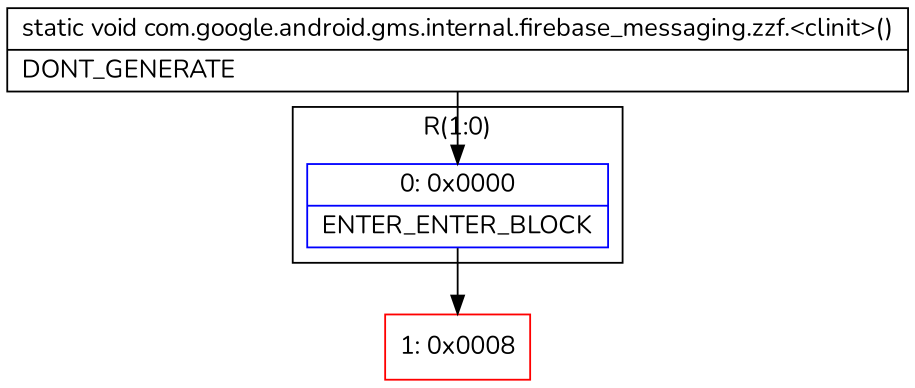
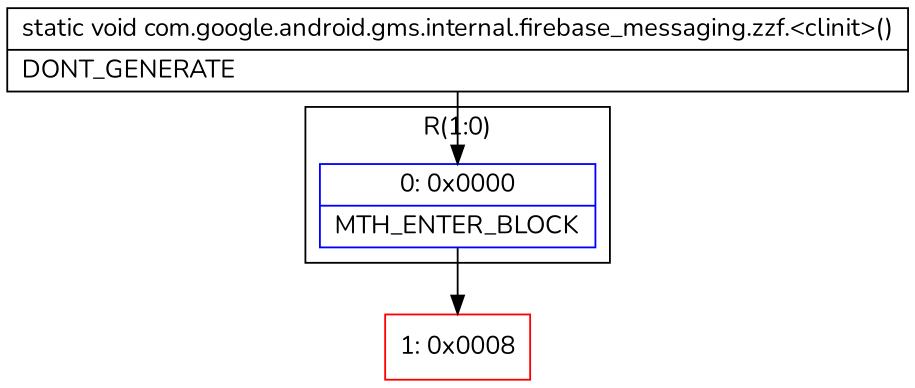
(458, 226) -> (458, 226)
